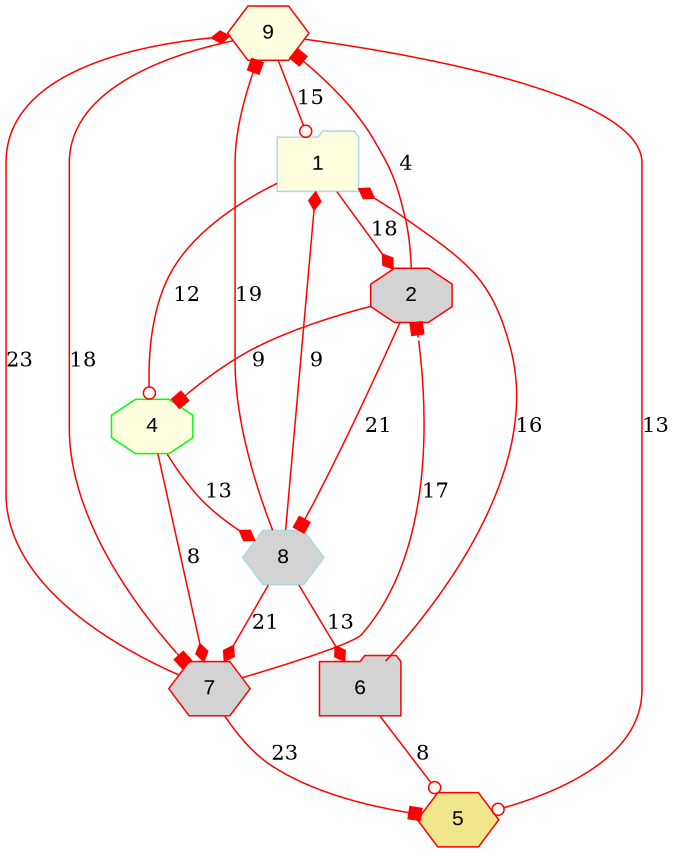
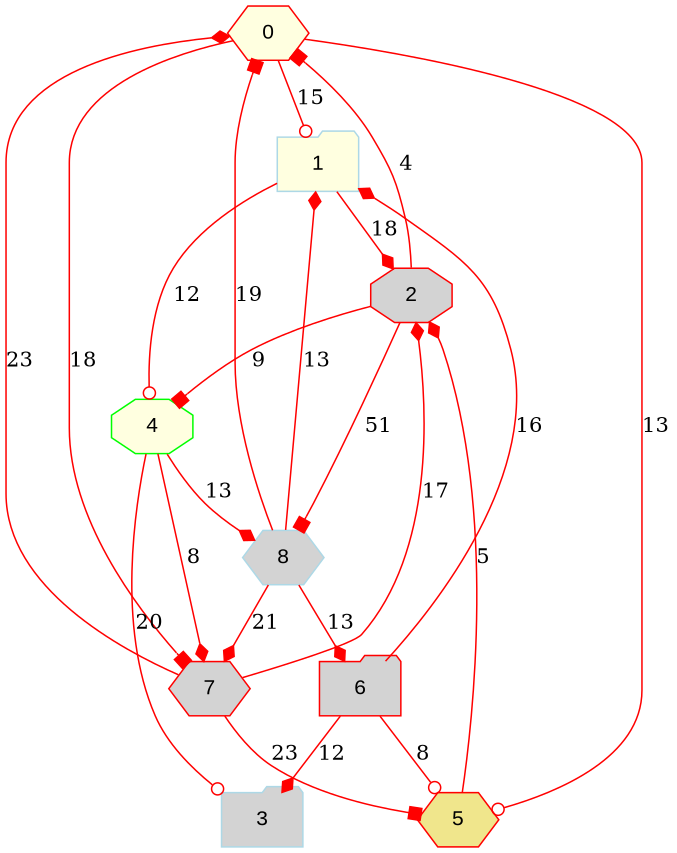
(268, 33) -> (268, 33)
(317, 361) -> (317, 361)
(379, 426) -> (379, 426)
(405, 556) -> (405, 556)
none -> (476, 564)
none -> (262, 820)
